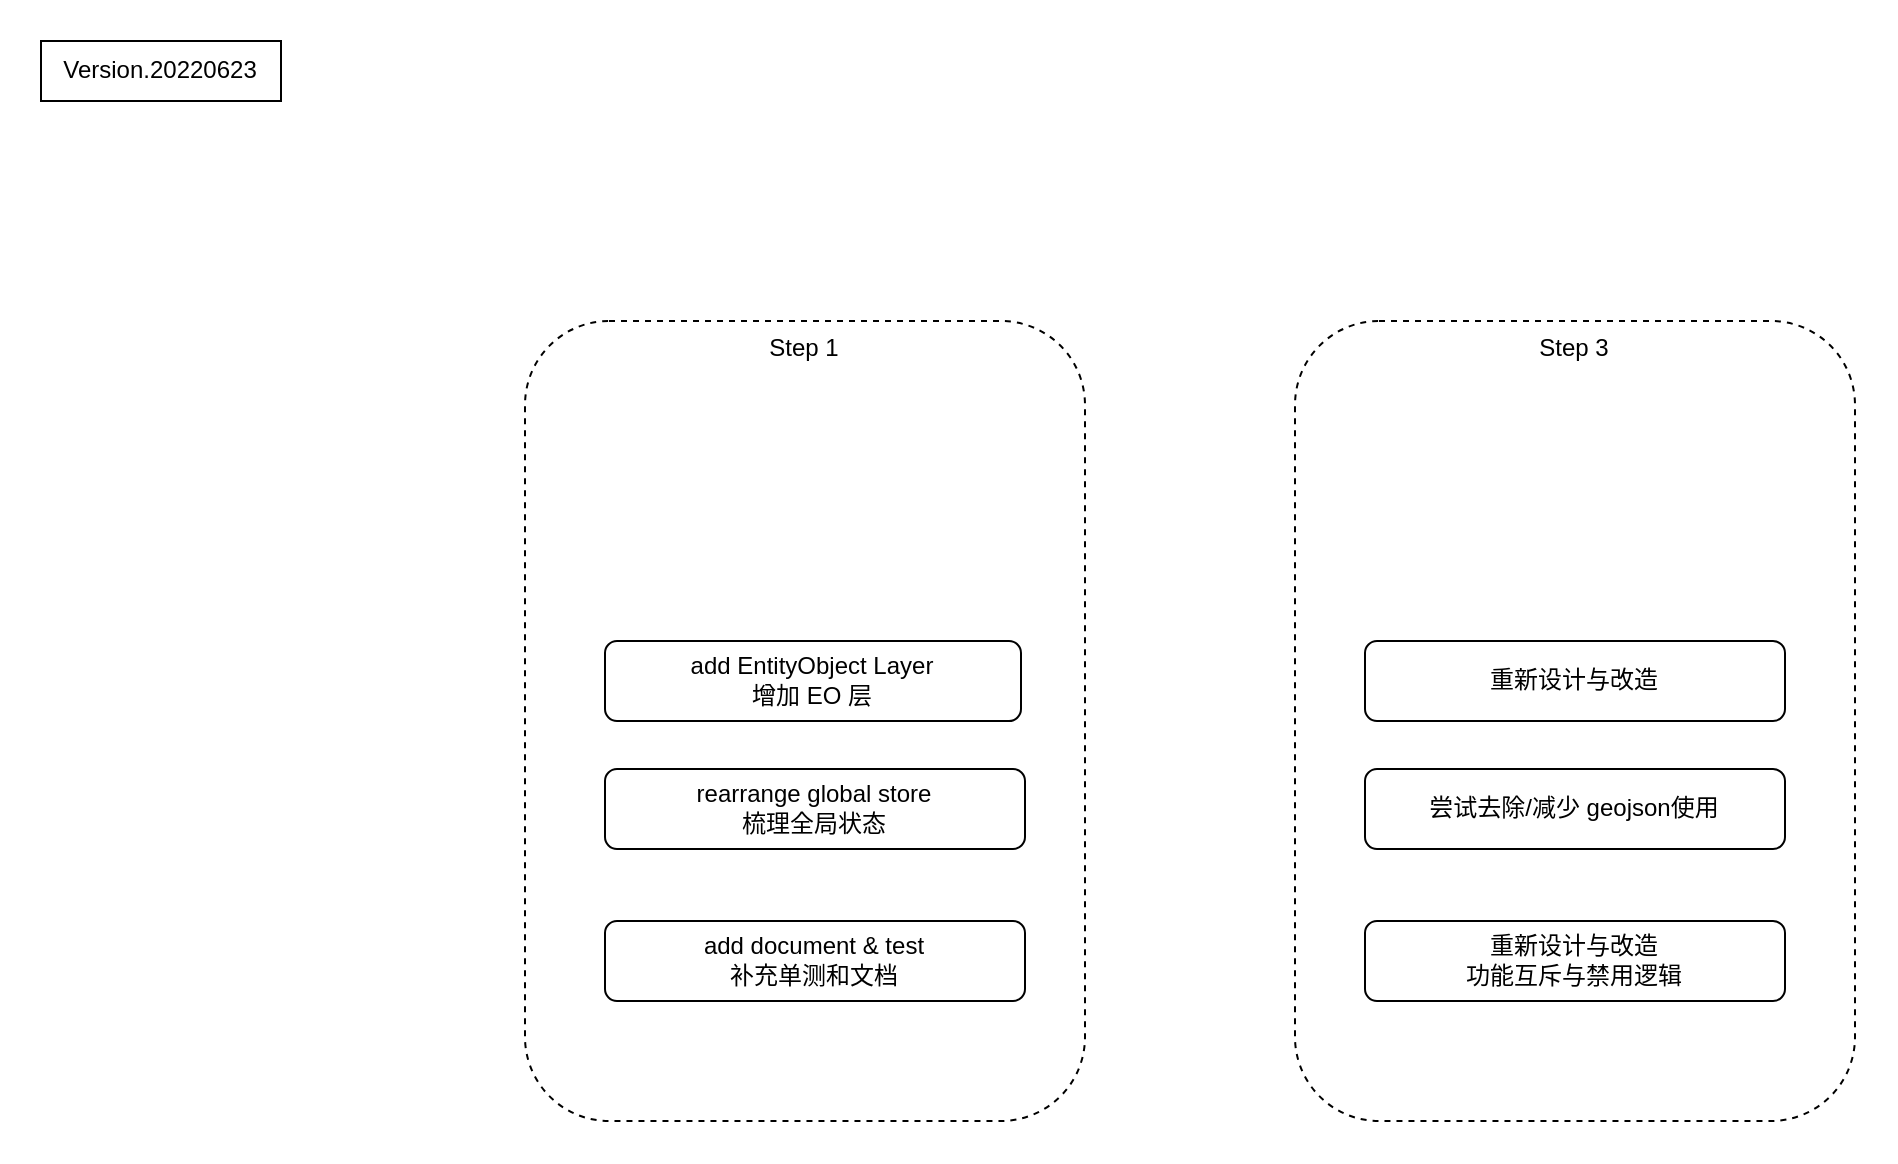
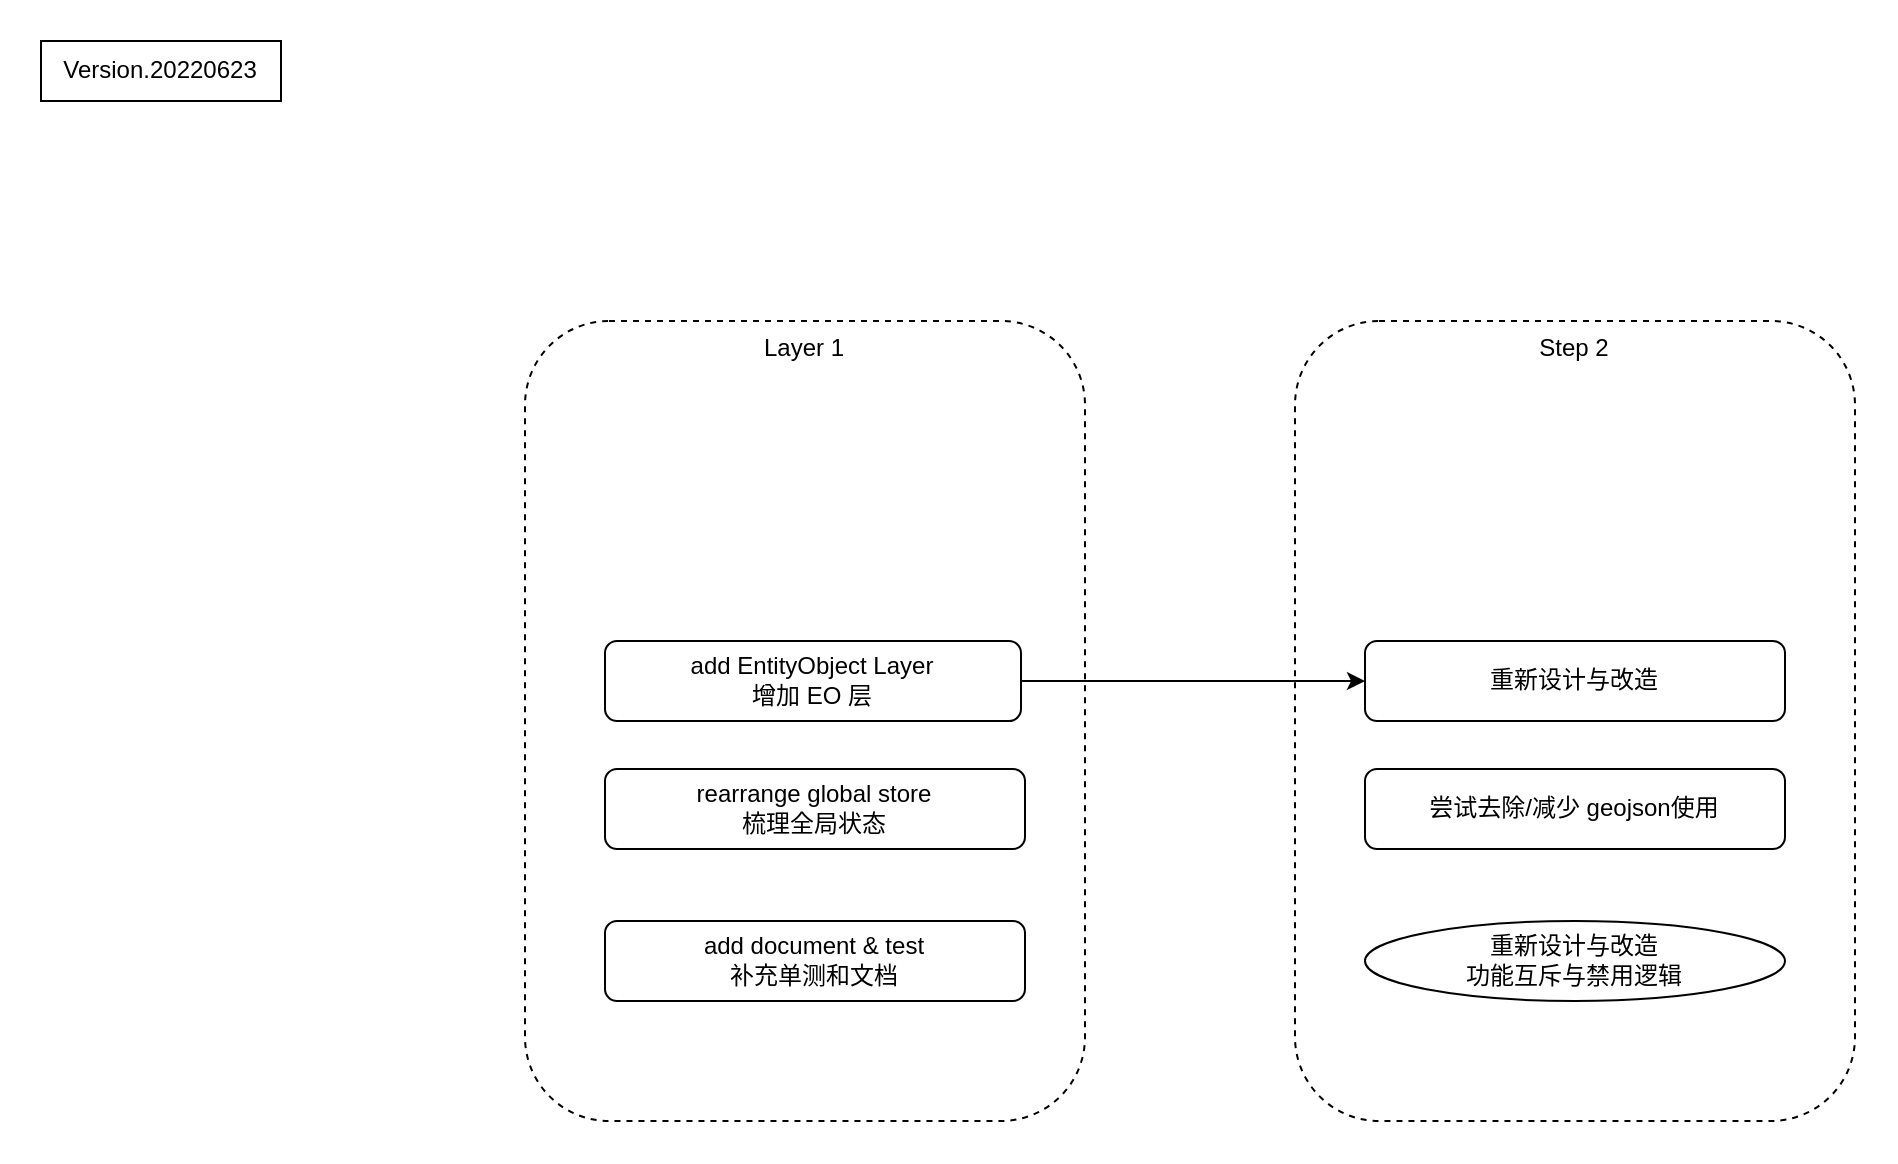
(805, 349) -> (805, 349)
(1575, 349) -> (1575, 349)
none -> (1186, 681)
(1575, 961) -> (1575, 961)
